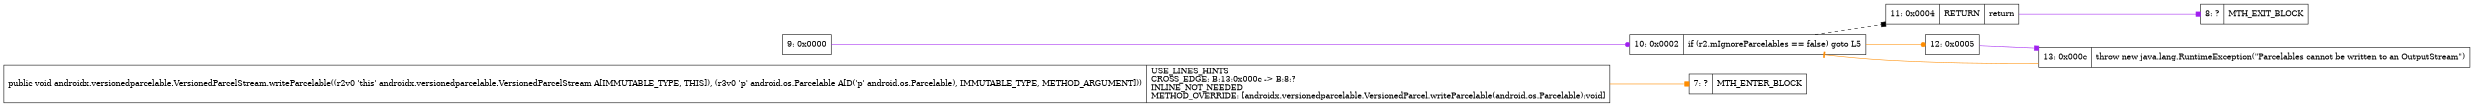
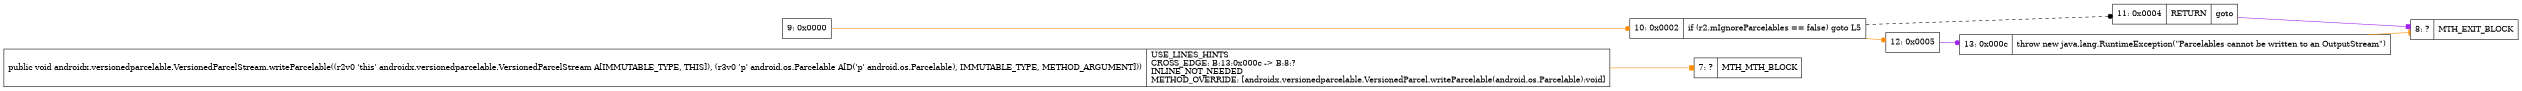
(2002, 14) -> (2224, 14)
(1848, 30) -> (1987, 20)
(1228, 45) -> (1228, 29)
(2006, 47) -> (1947, 43)
(1932, 62) -> (2388, 34)
(1759, 84) -> (1759, 68)
